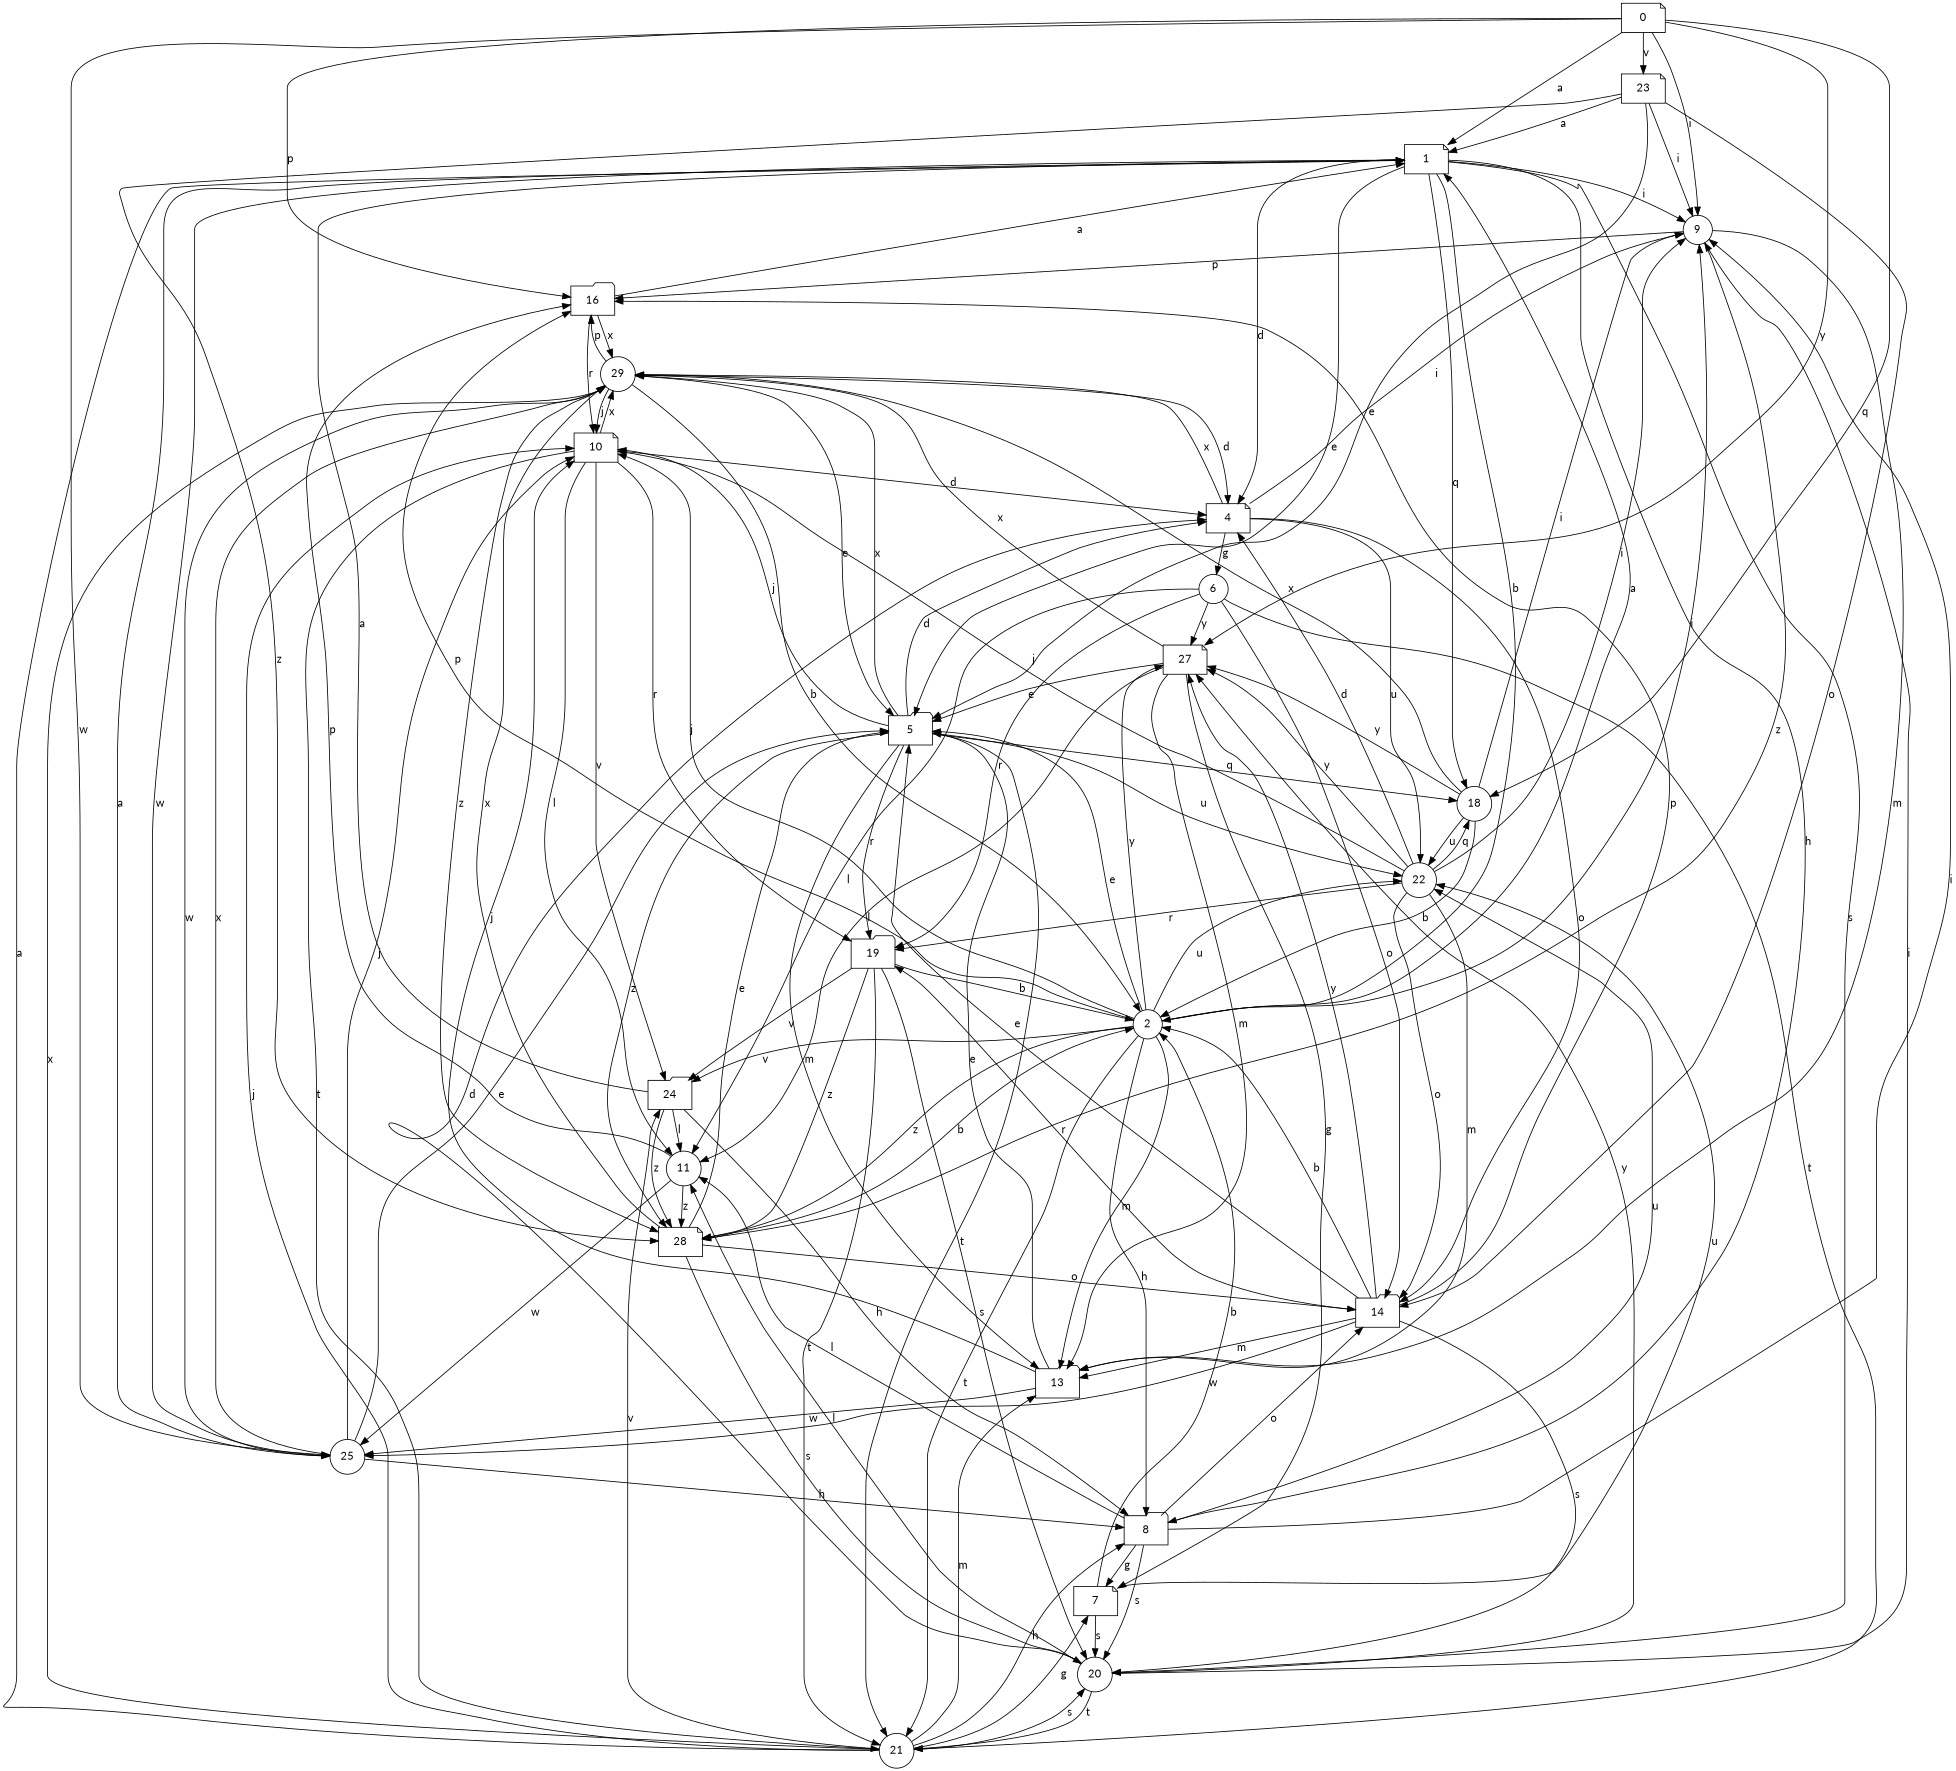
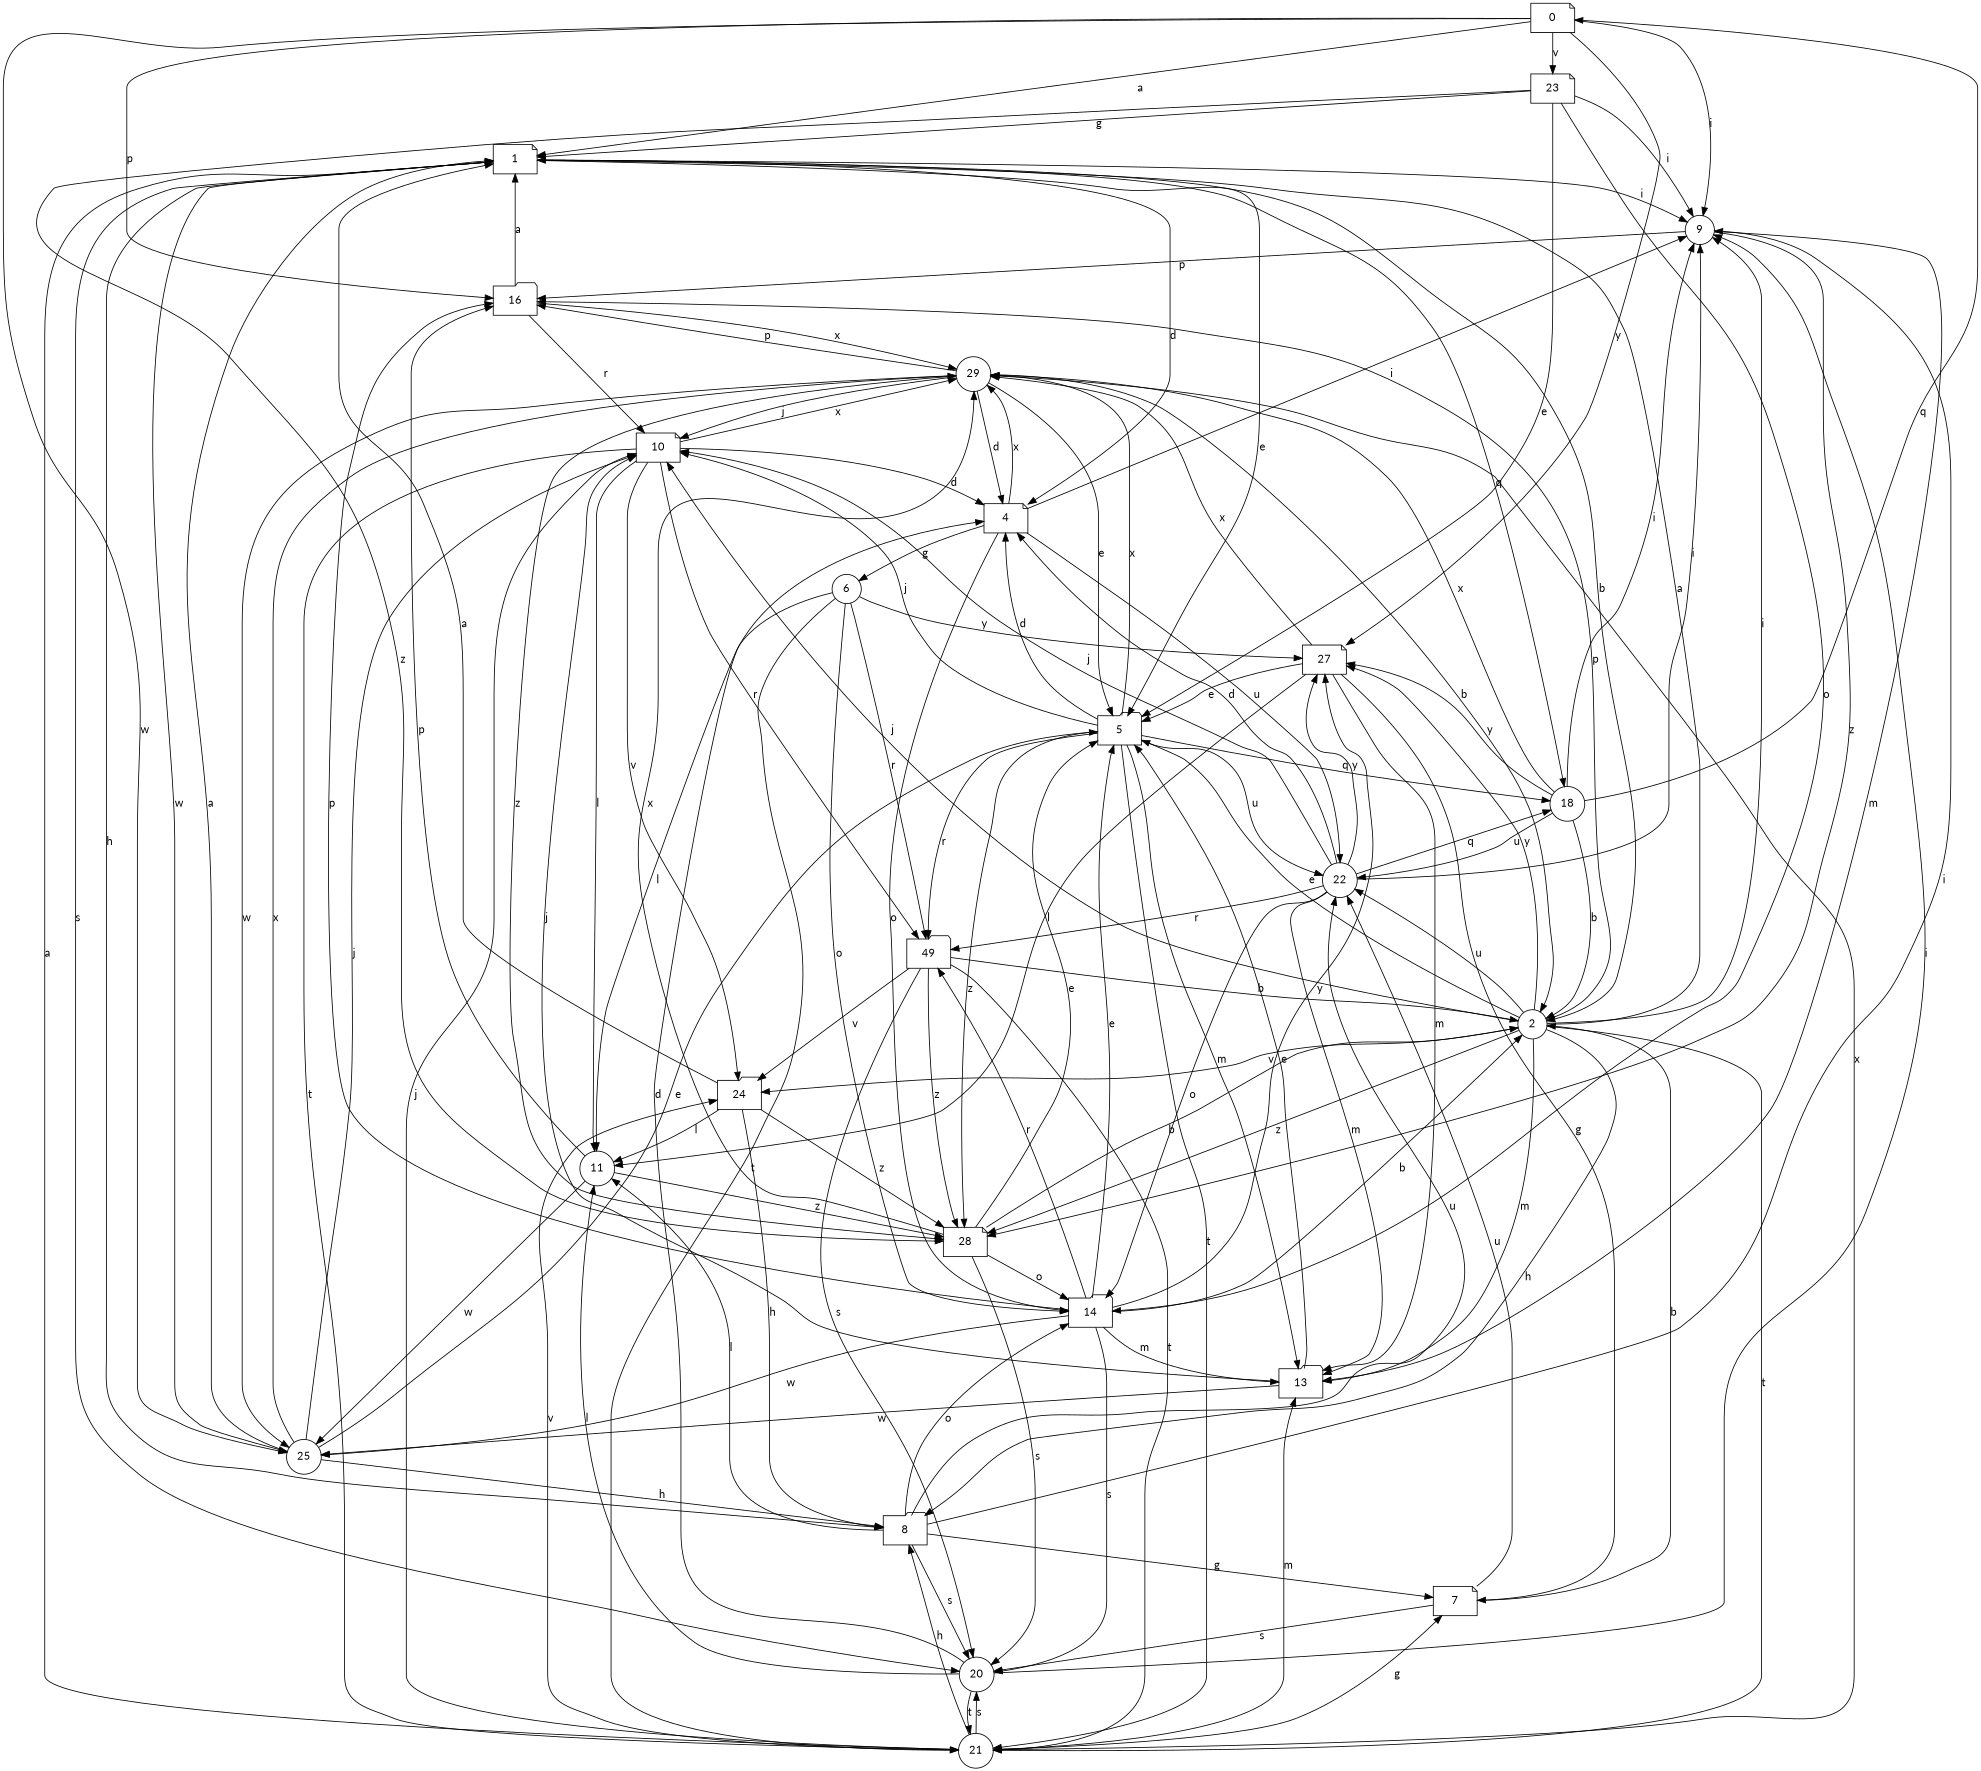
(1563, 124) -> (1099, 124)
(1868, 395) -> (1964, 332)
(873, 954) -> (929, 954)
(1634, 1326) -> none
